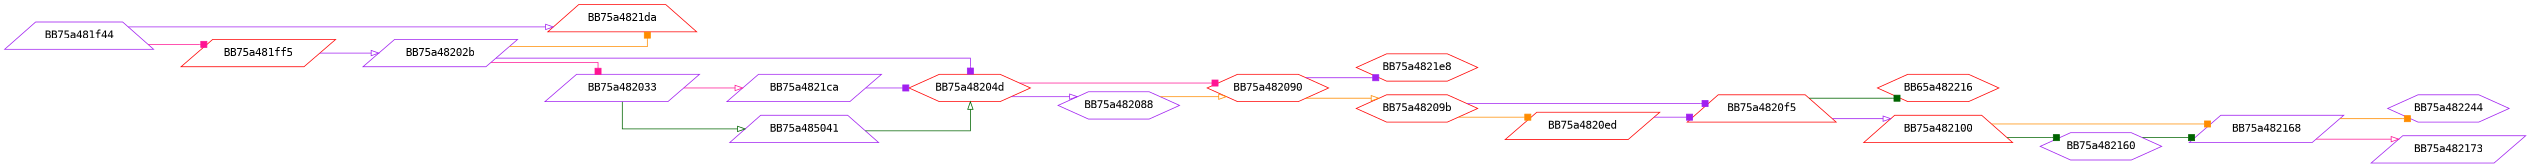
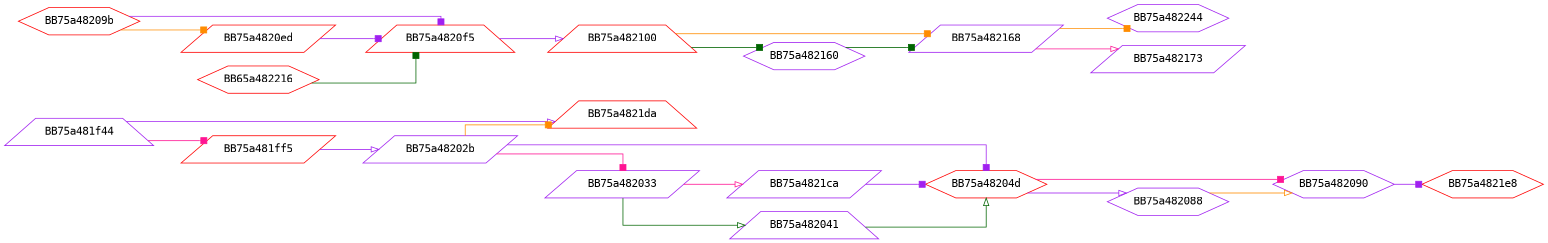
(1268, 88) -> (1334, 184)
(1339, 98) -> none
(1851, 98) -> (375, 83)
(804, 129) -> (804, 225)
